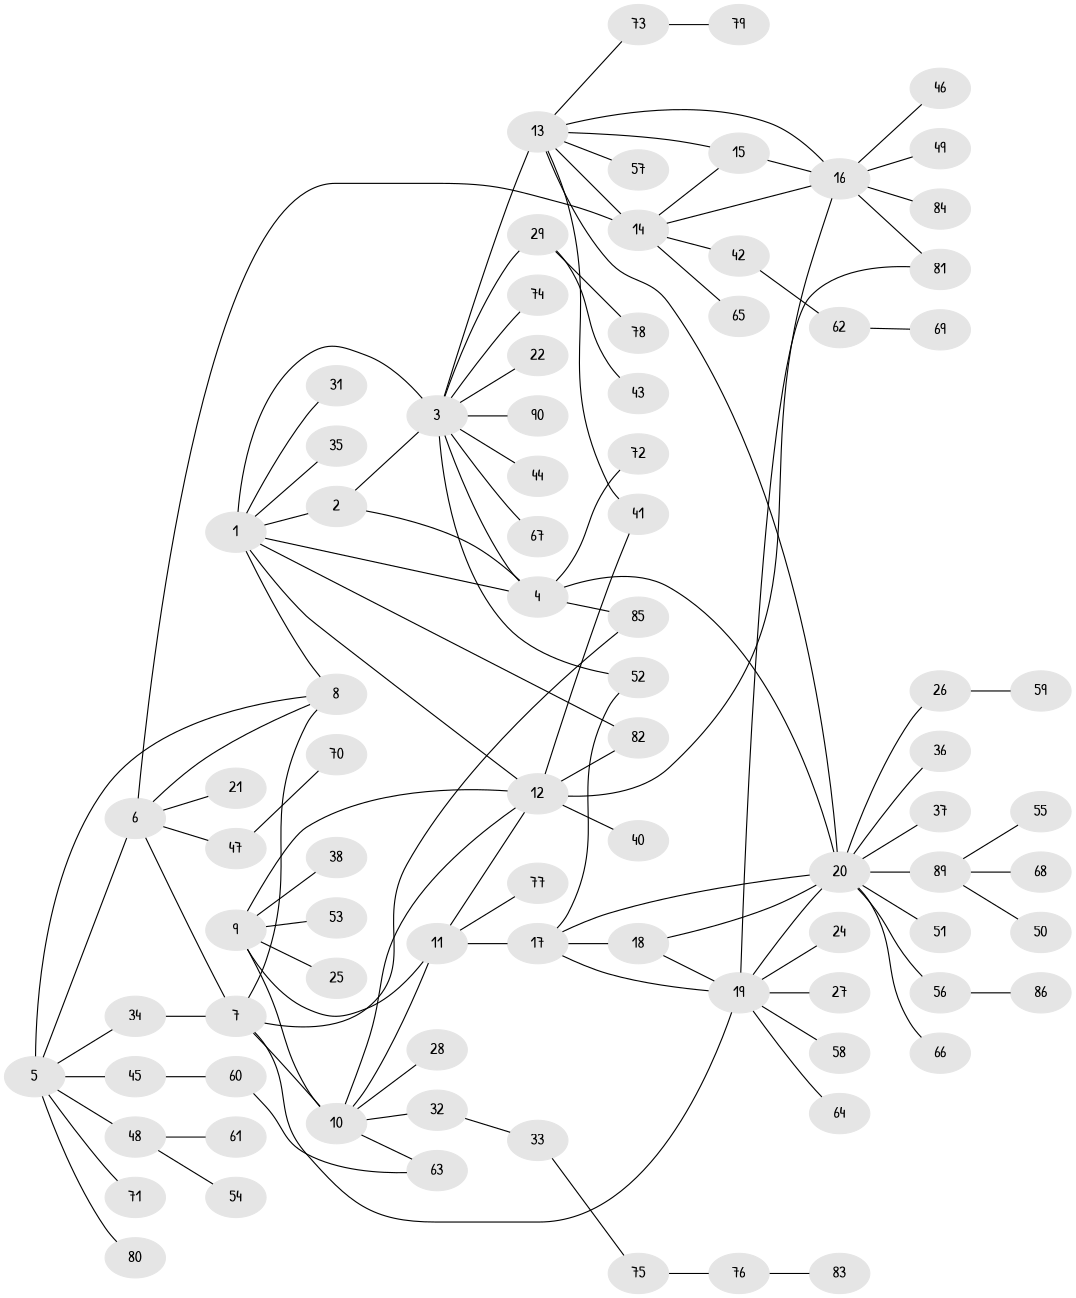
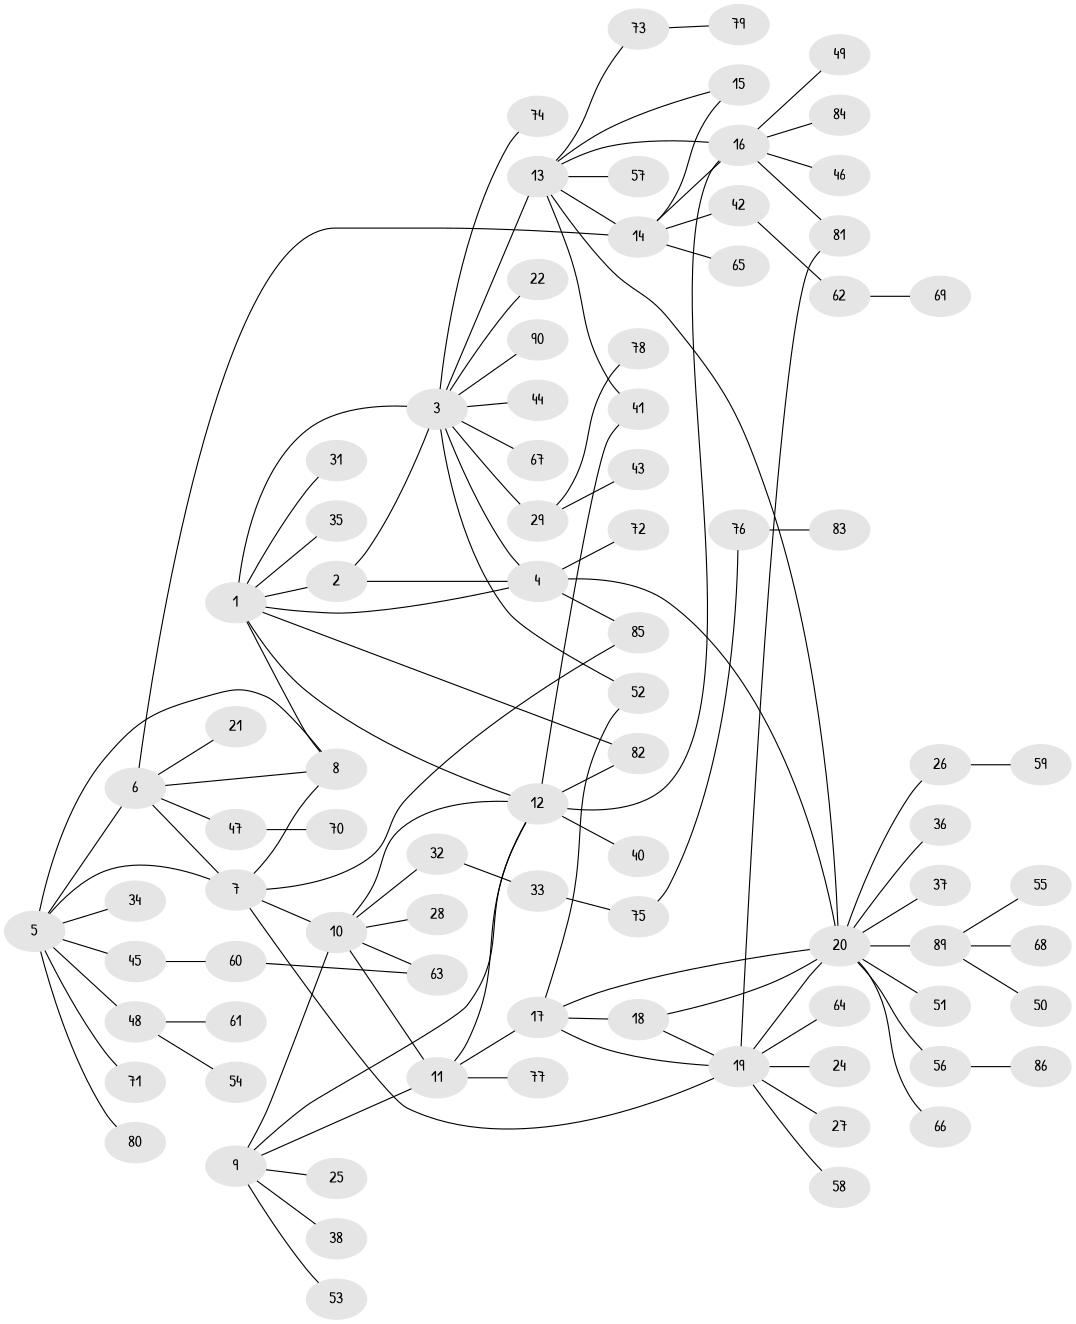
(789, 166) -> none
(186, 1016) -> (123, 867)
